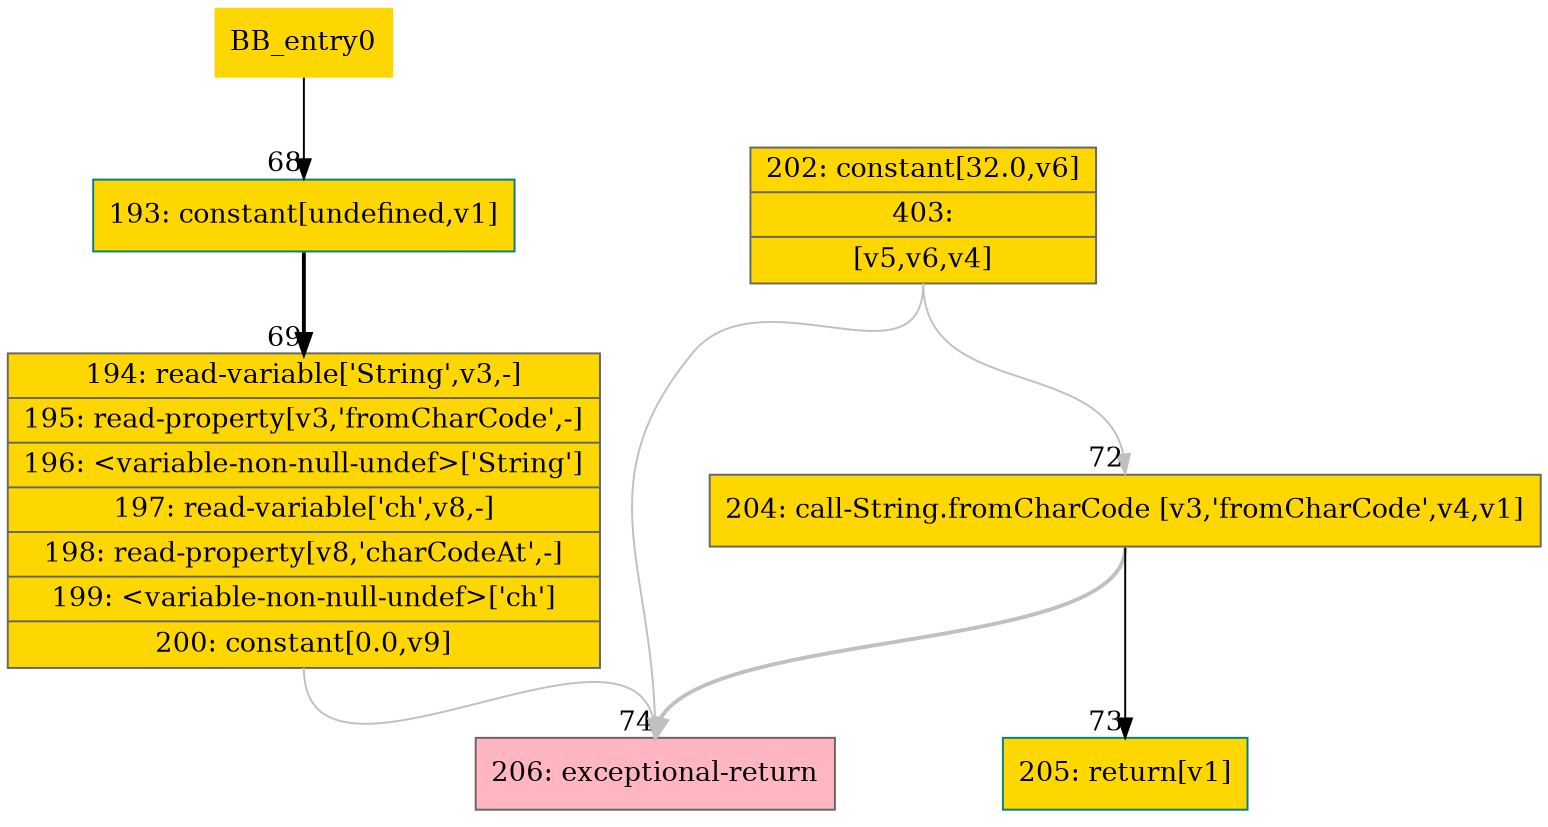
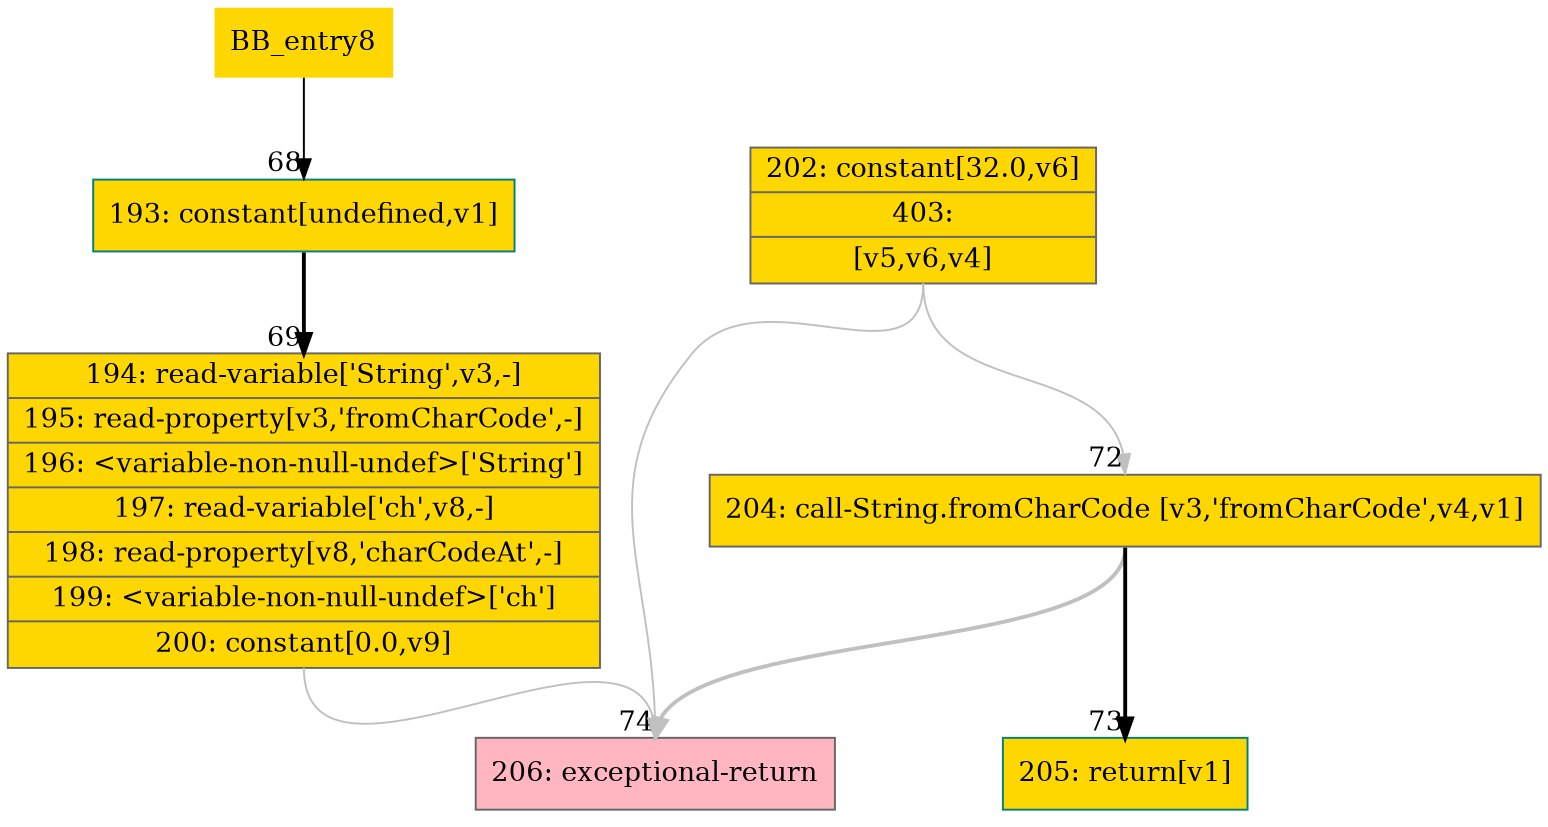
(304, 43) -> (304, 43)
(1125, 633) -> (1125, 633)
